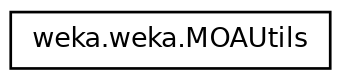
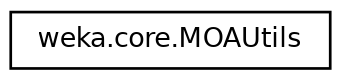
(170, 40) -> (170, 40)
